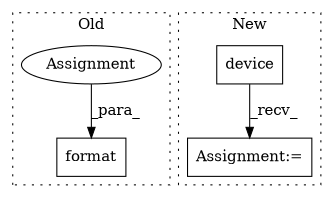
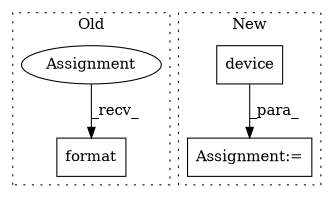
(115, 111) -> (115, 111)
(274, 111) -> (274, 111)
